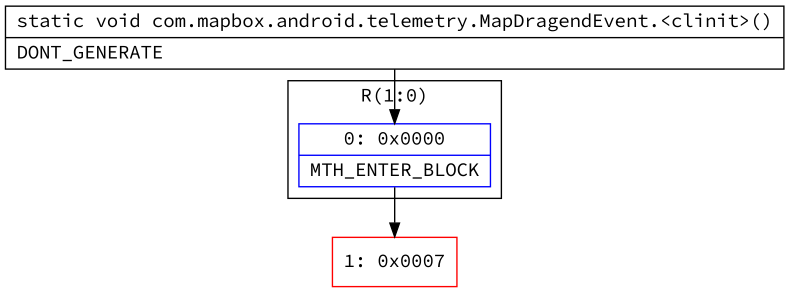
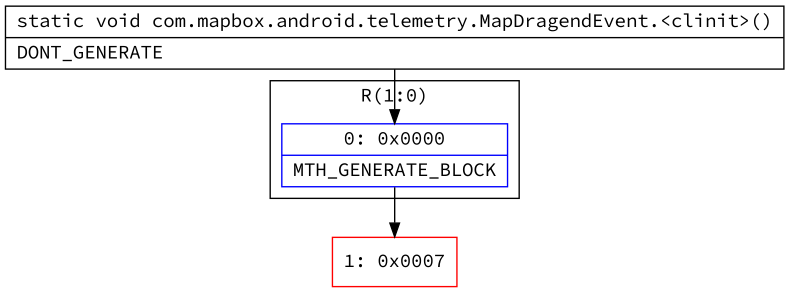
(395, 170) -> (395, 170)
